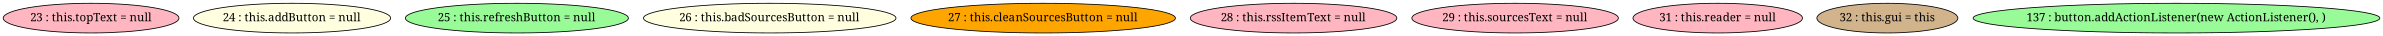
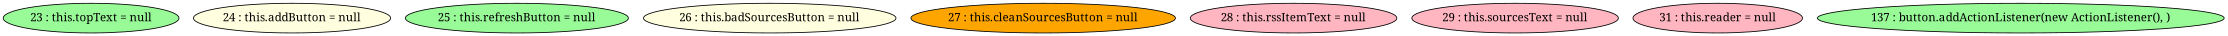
(91, 18) -> (91, 18)
(1887, 18) -> none
